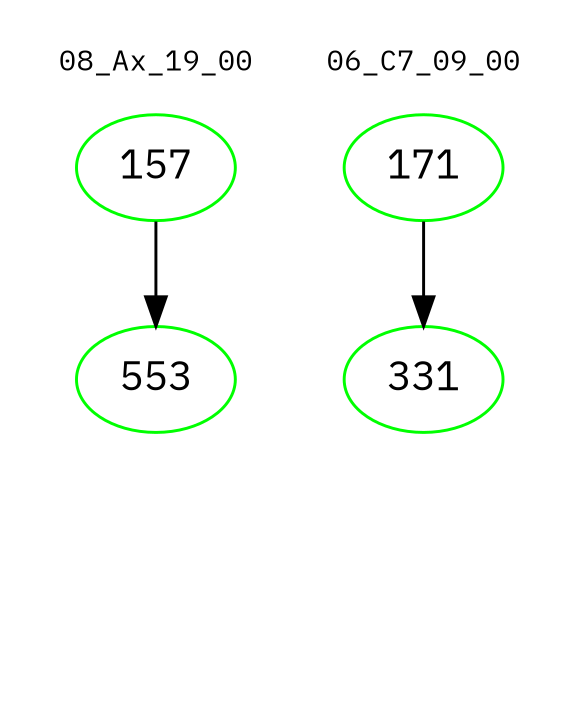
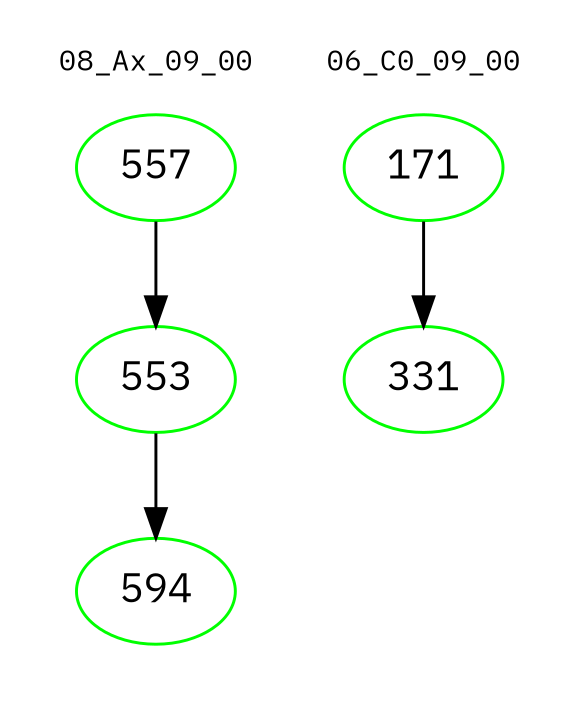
(157, 63) -> (157, 63)
(425, 63) -> (425, 63)
(156, 168) -> (156, 168)
none -> (156, 591)
